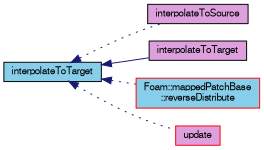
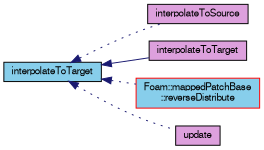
(198, 136) -> (198, 136)
